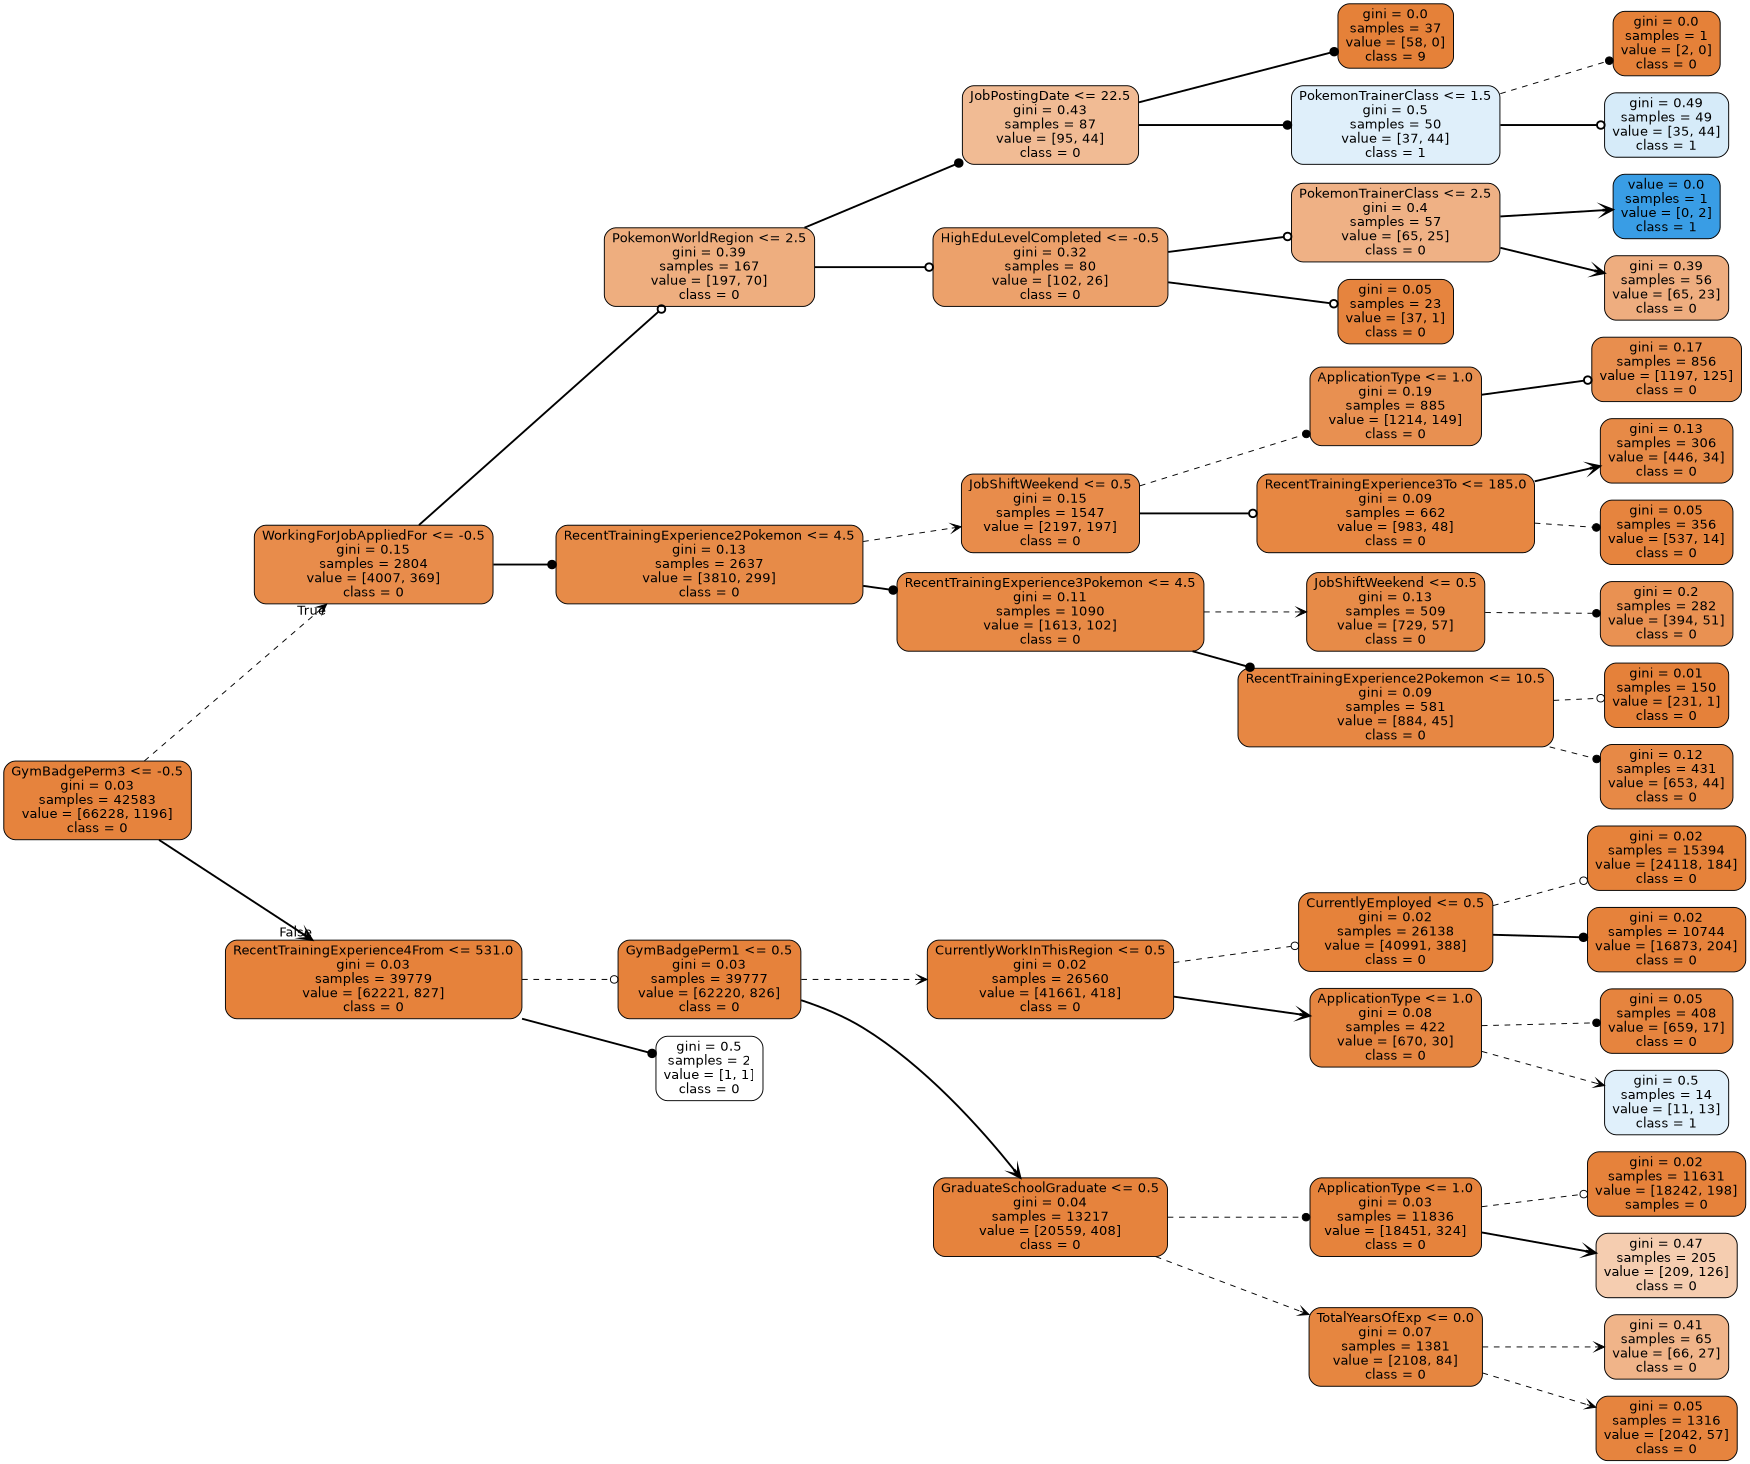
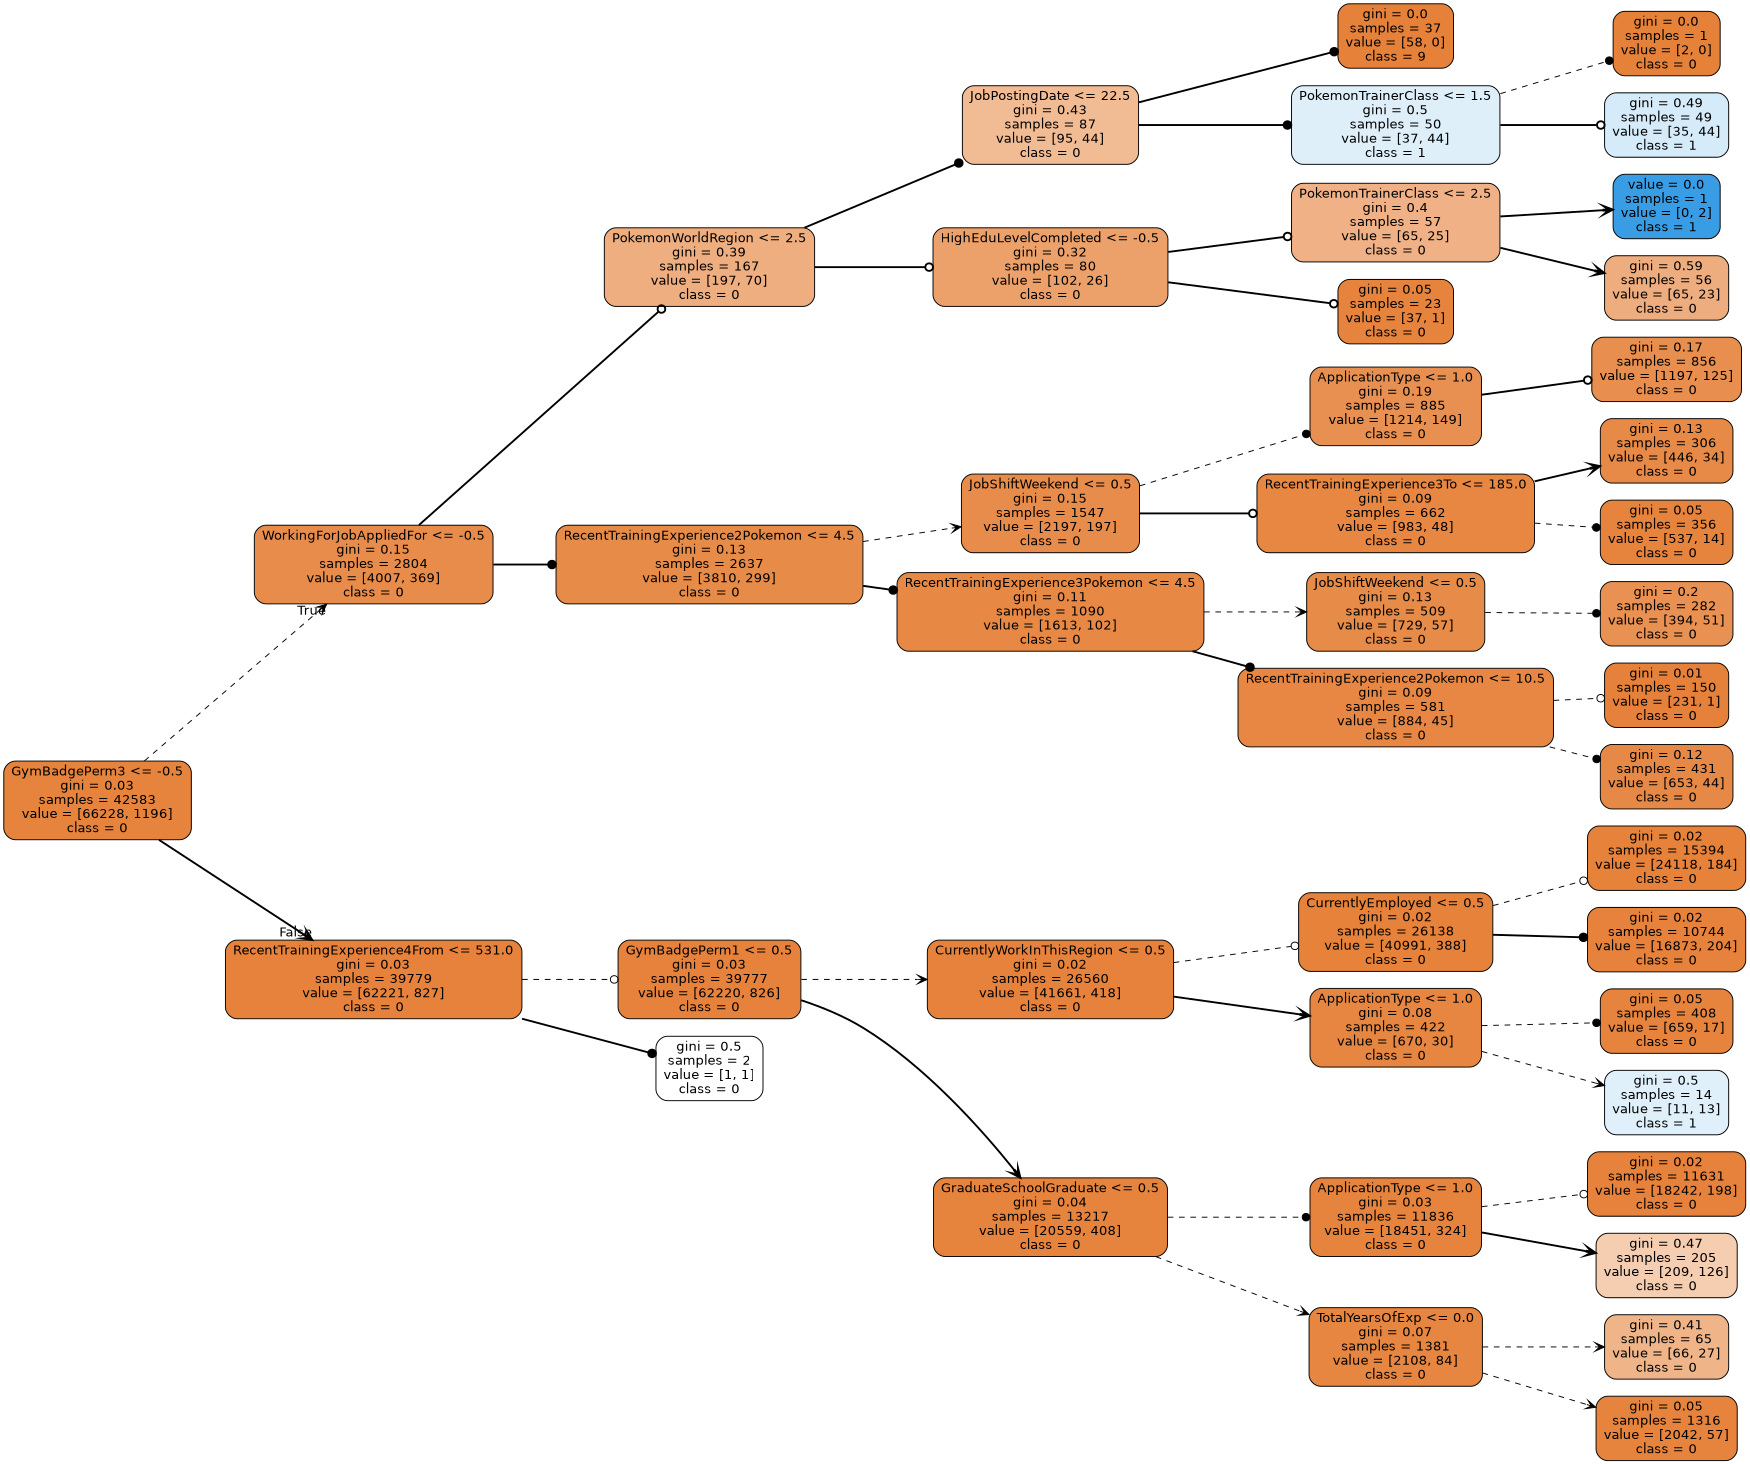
(1667, 288) -> (1667, 288)
(1667, 1184) -> (1667, 1184)
